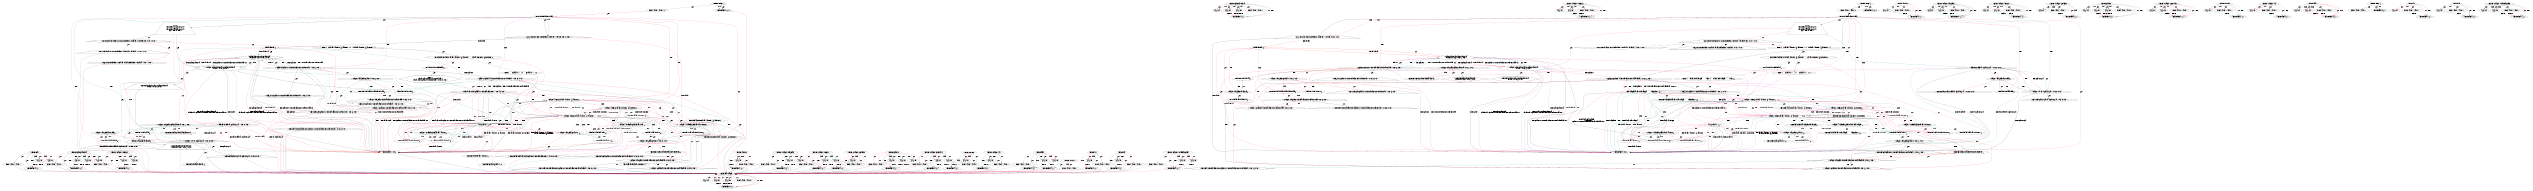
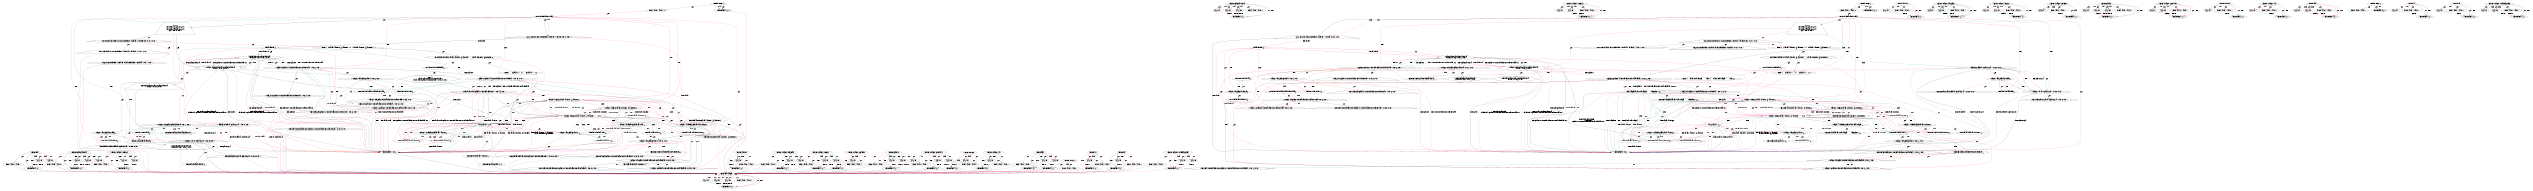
(1804, 125) -> none
